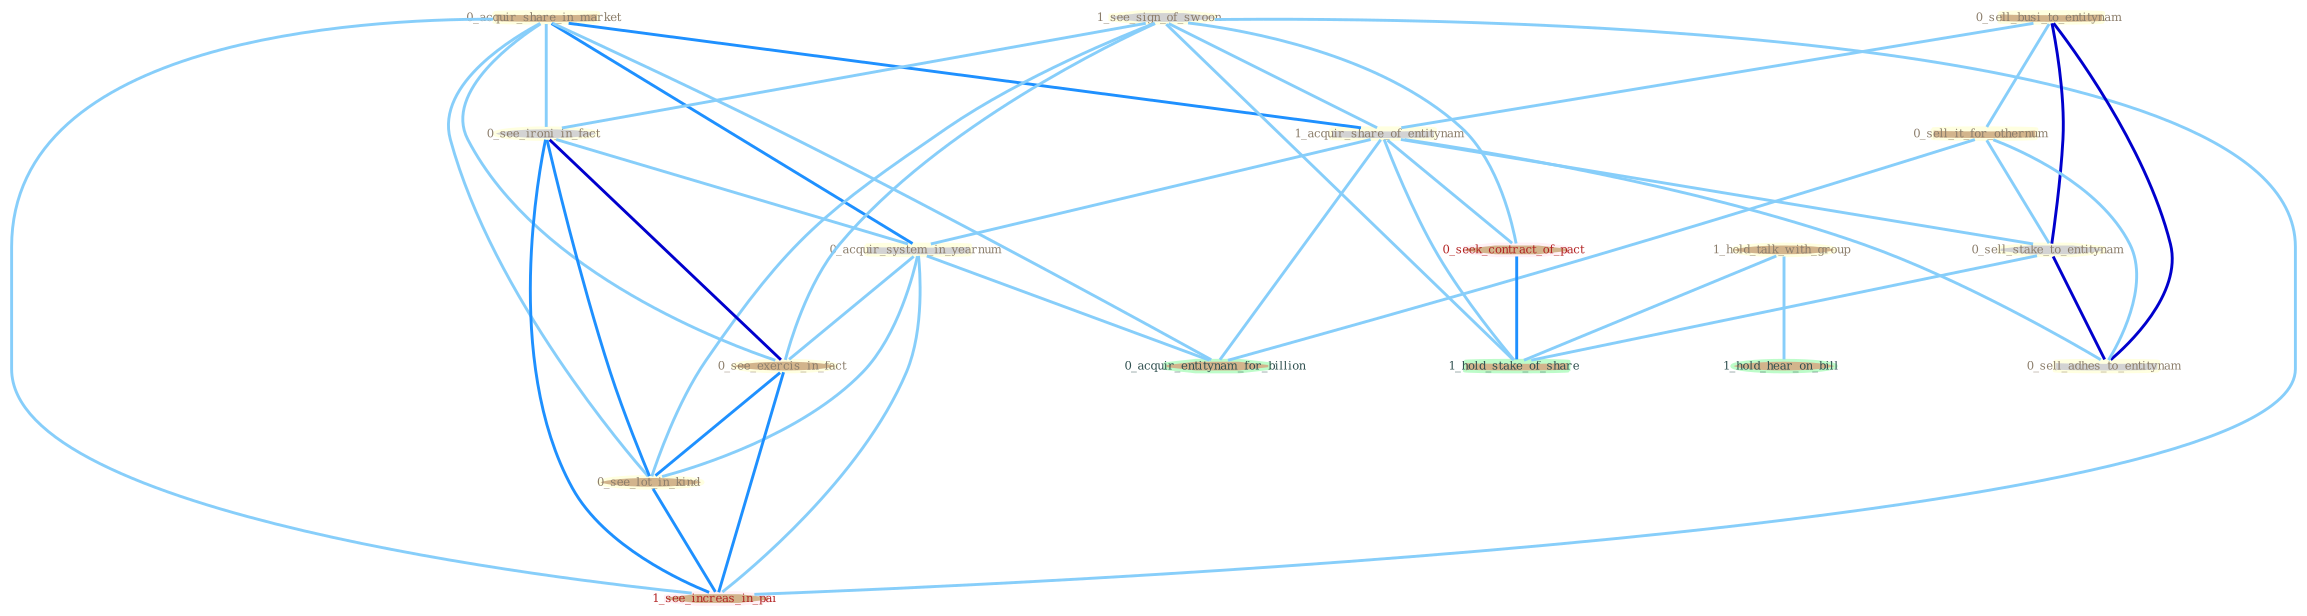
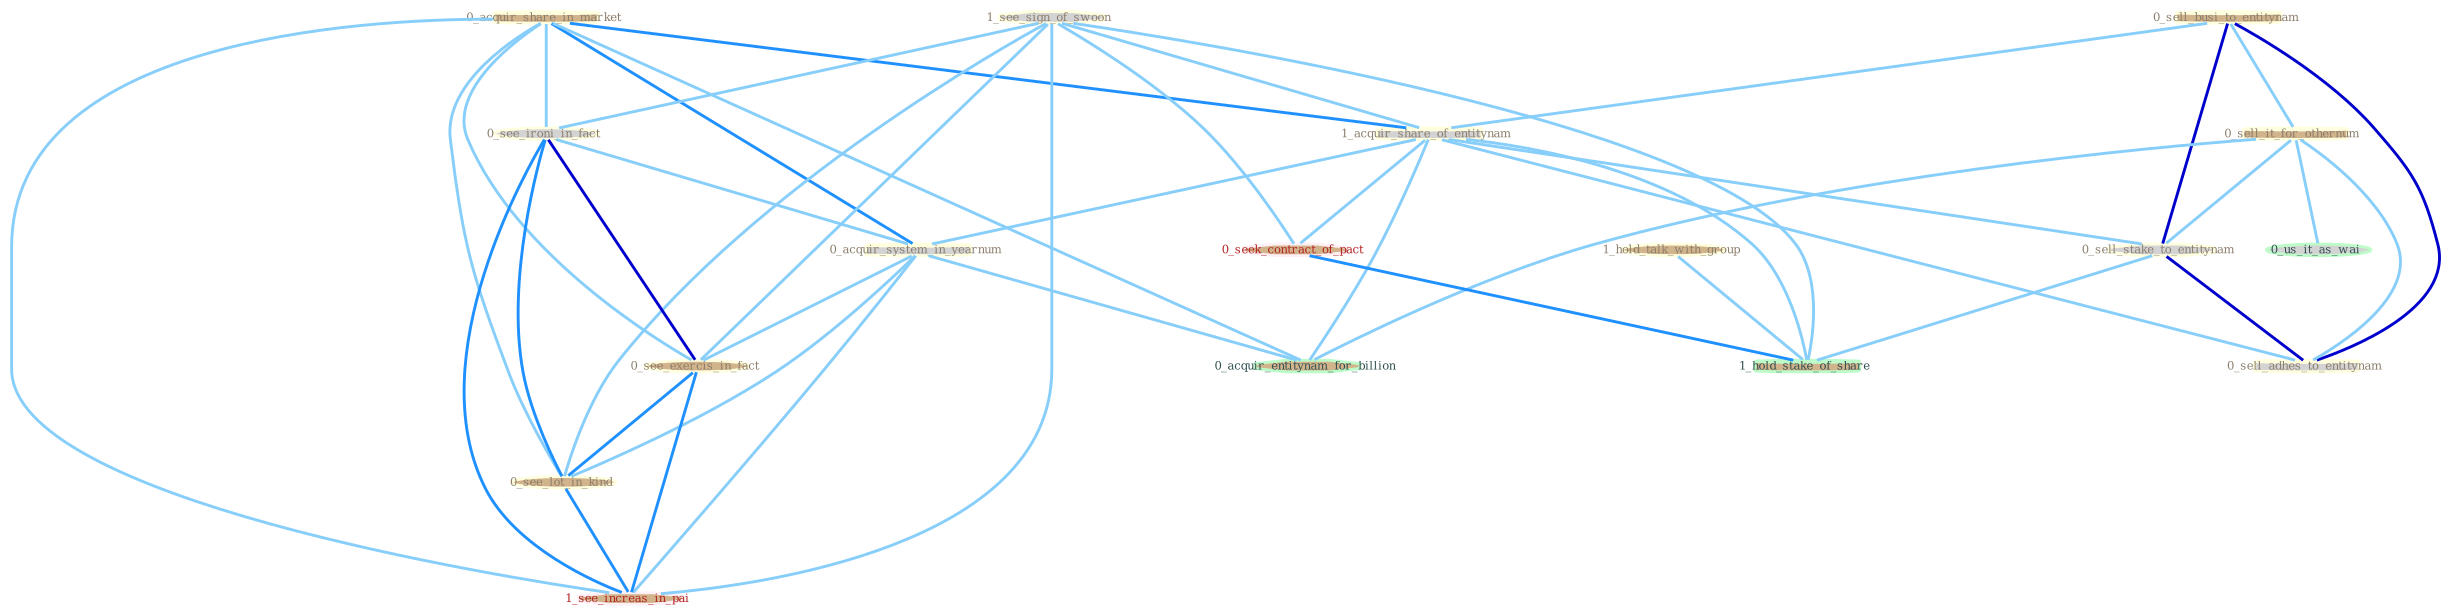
none -> (2319, 250)
(1784, 366) -> none
